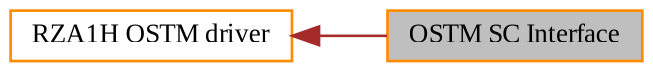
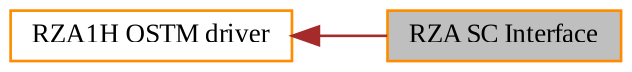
(515, 36) -> (504, 36)
